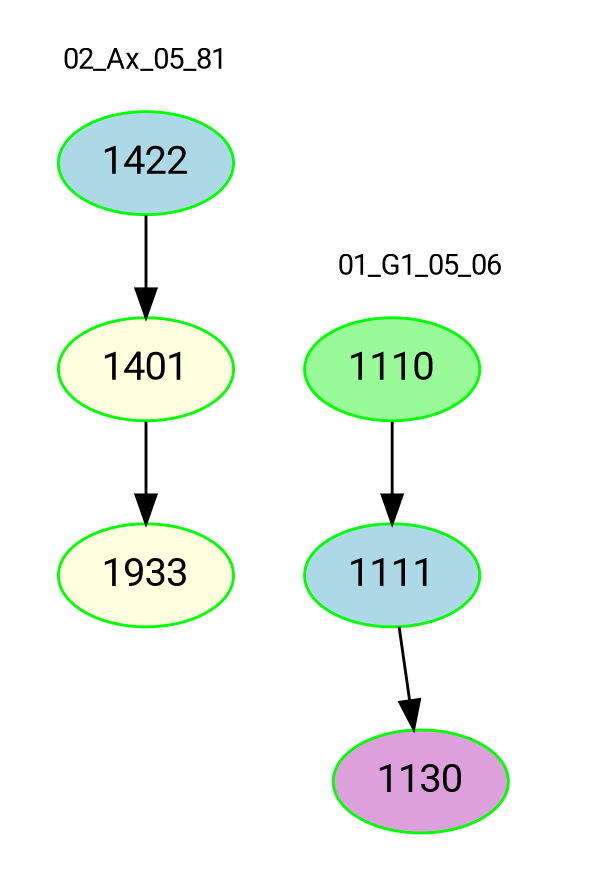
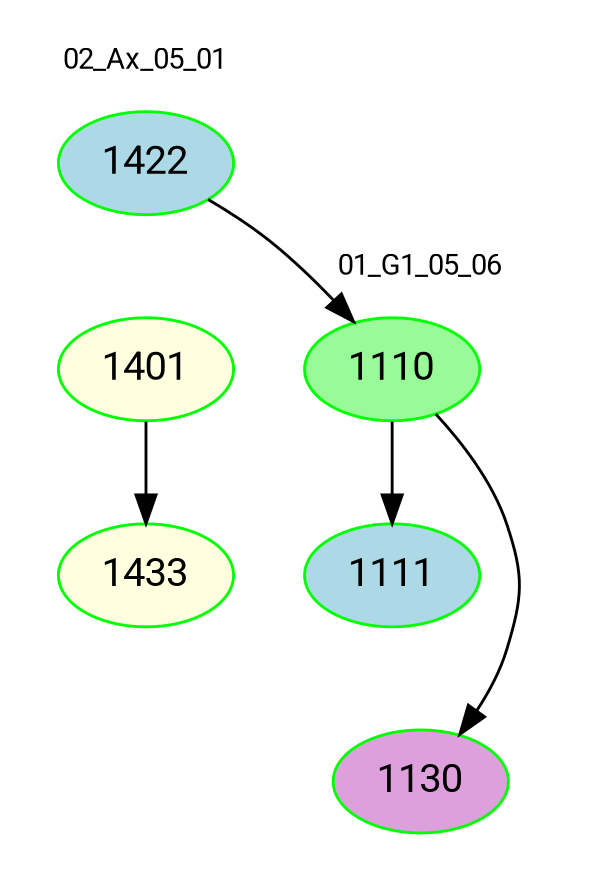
(146, 62) -> (146, 62)
(146, 252) -> (299, 266)
(146, 575) -> (146, 575)
(404, 664) -> (516, 555)
